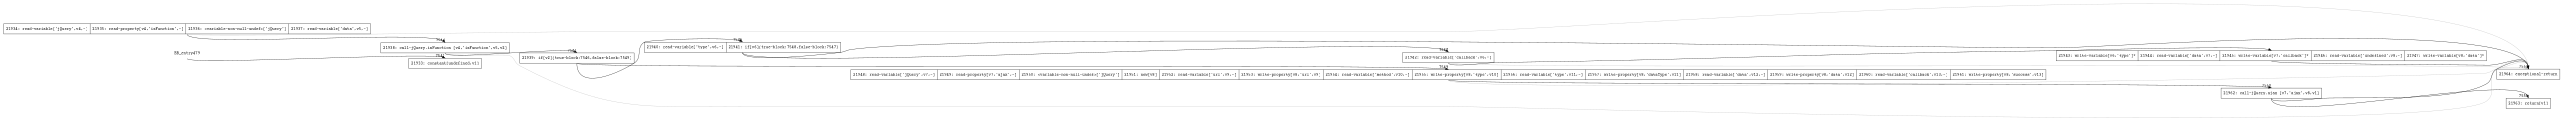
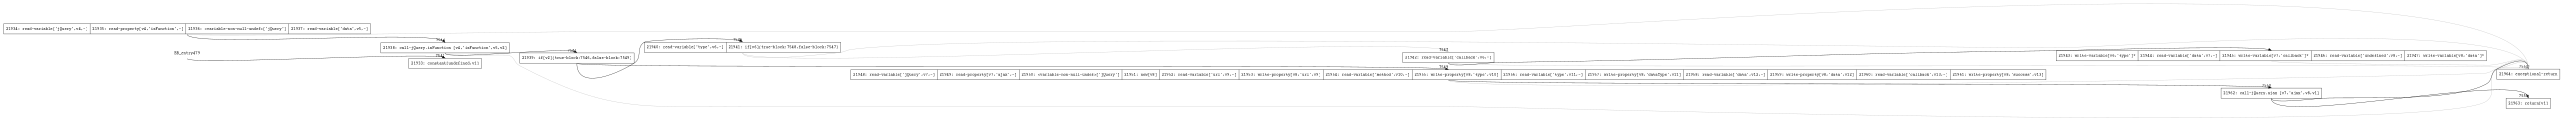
(1637, 44) -> (1637, 44)
(1094, 52) -> (1094, 52)
(2388, 64) -> (2388, 64)
